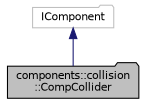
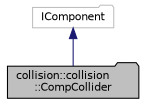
(73, 82) -> (73, 82)
